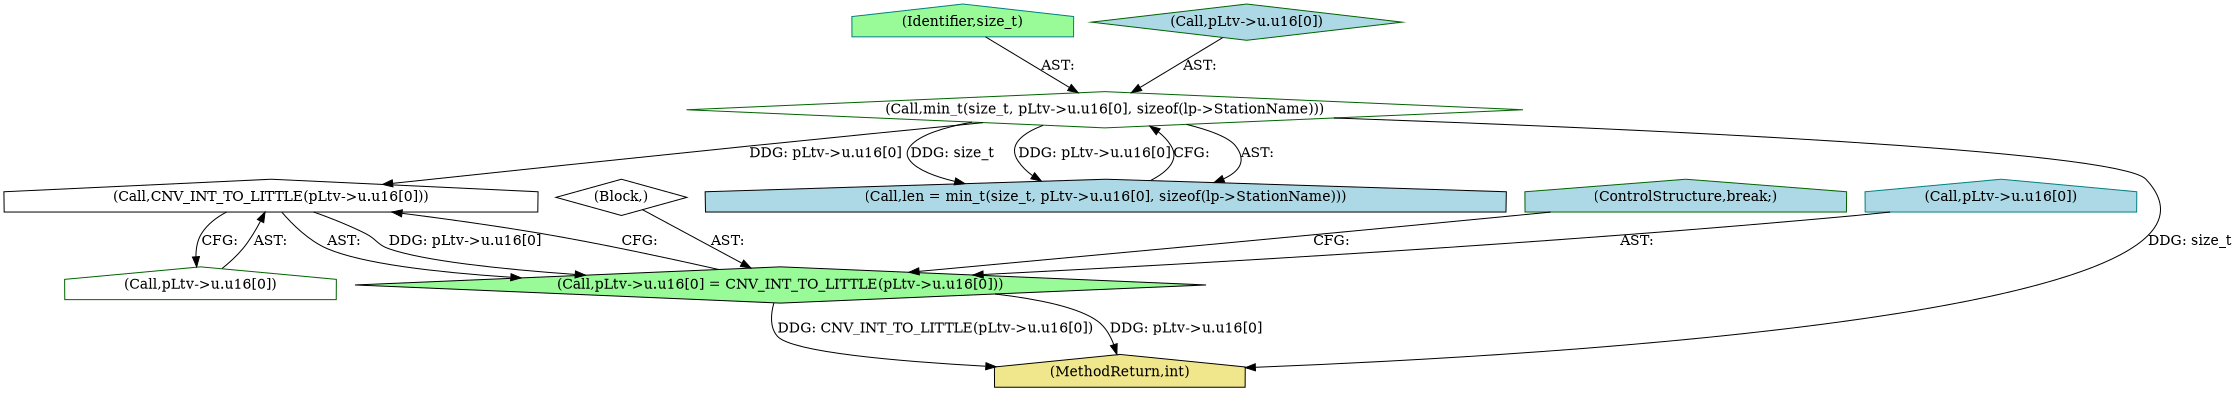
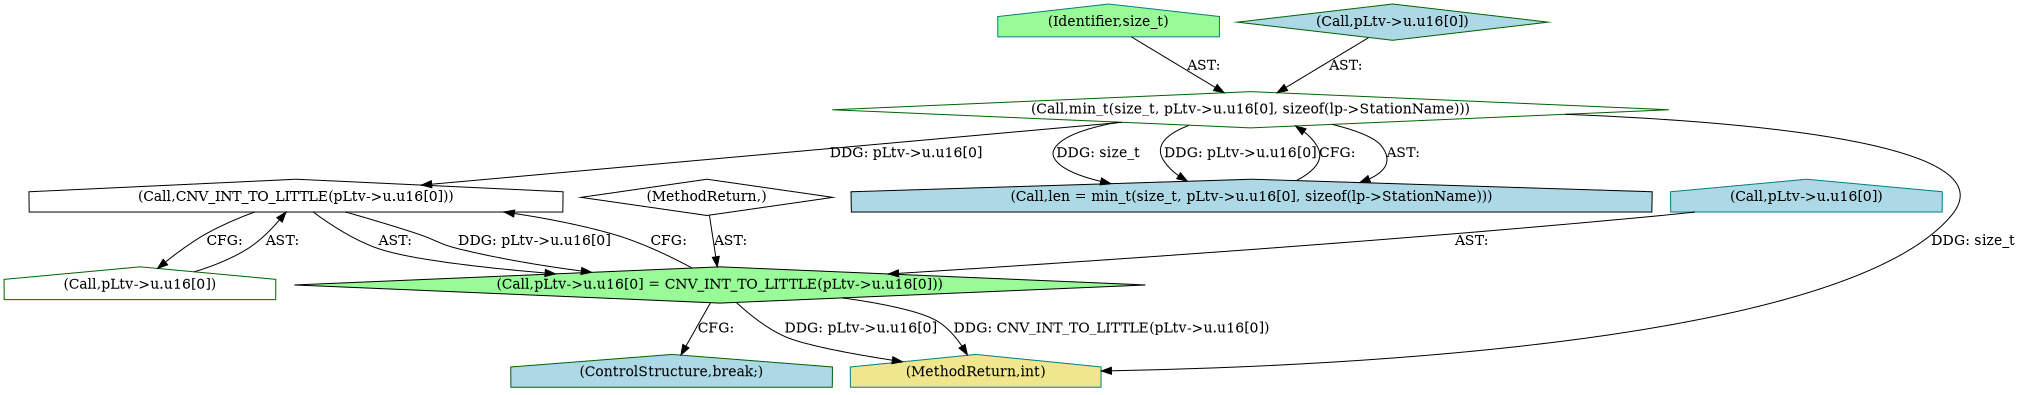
(621, 197) -> (707, 197)
(1235, 242) -> (698, 324)
(1120, 373) -> (976, 373)
